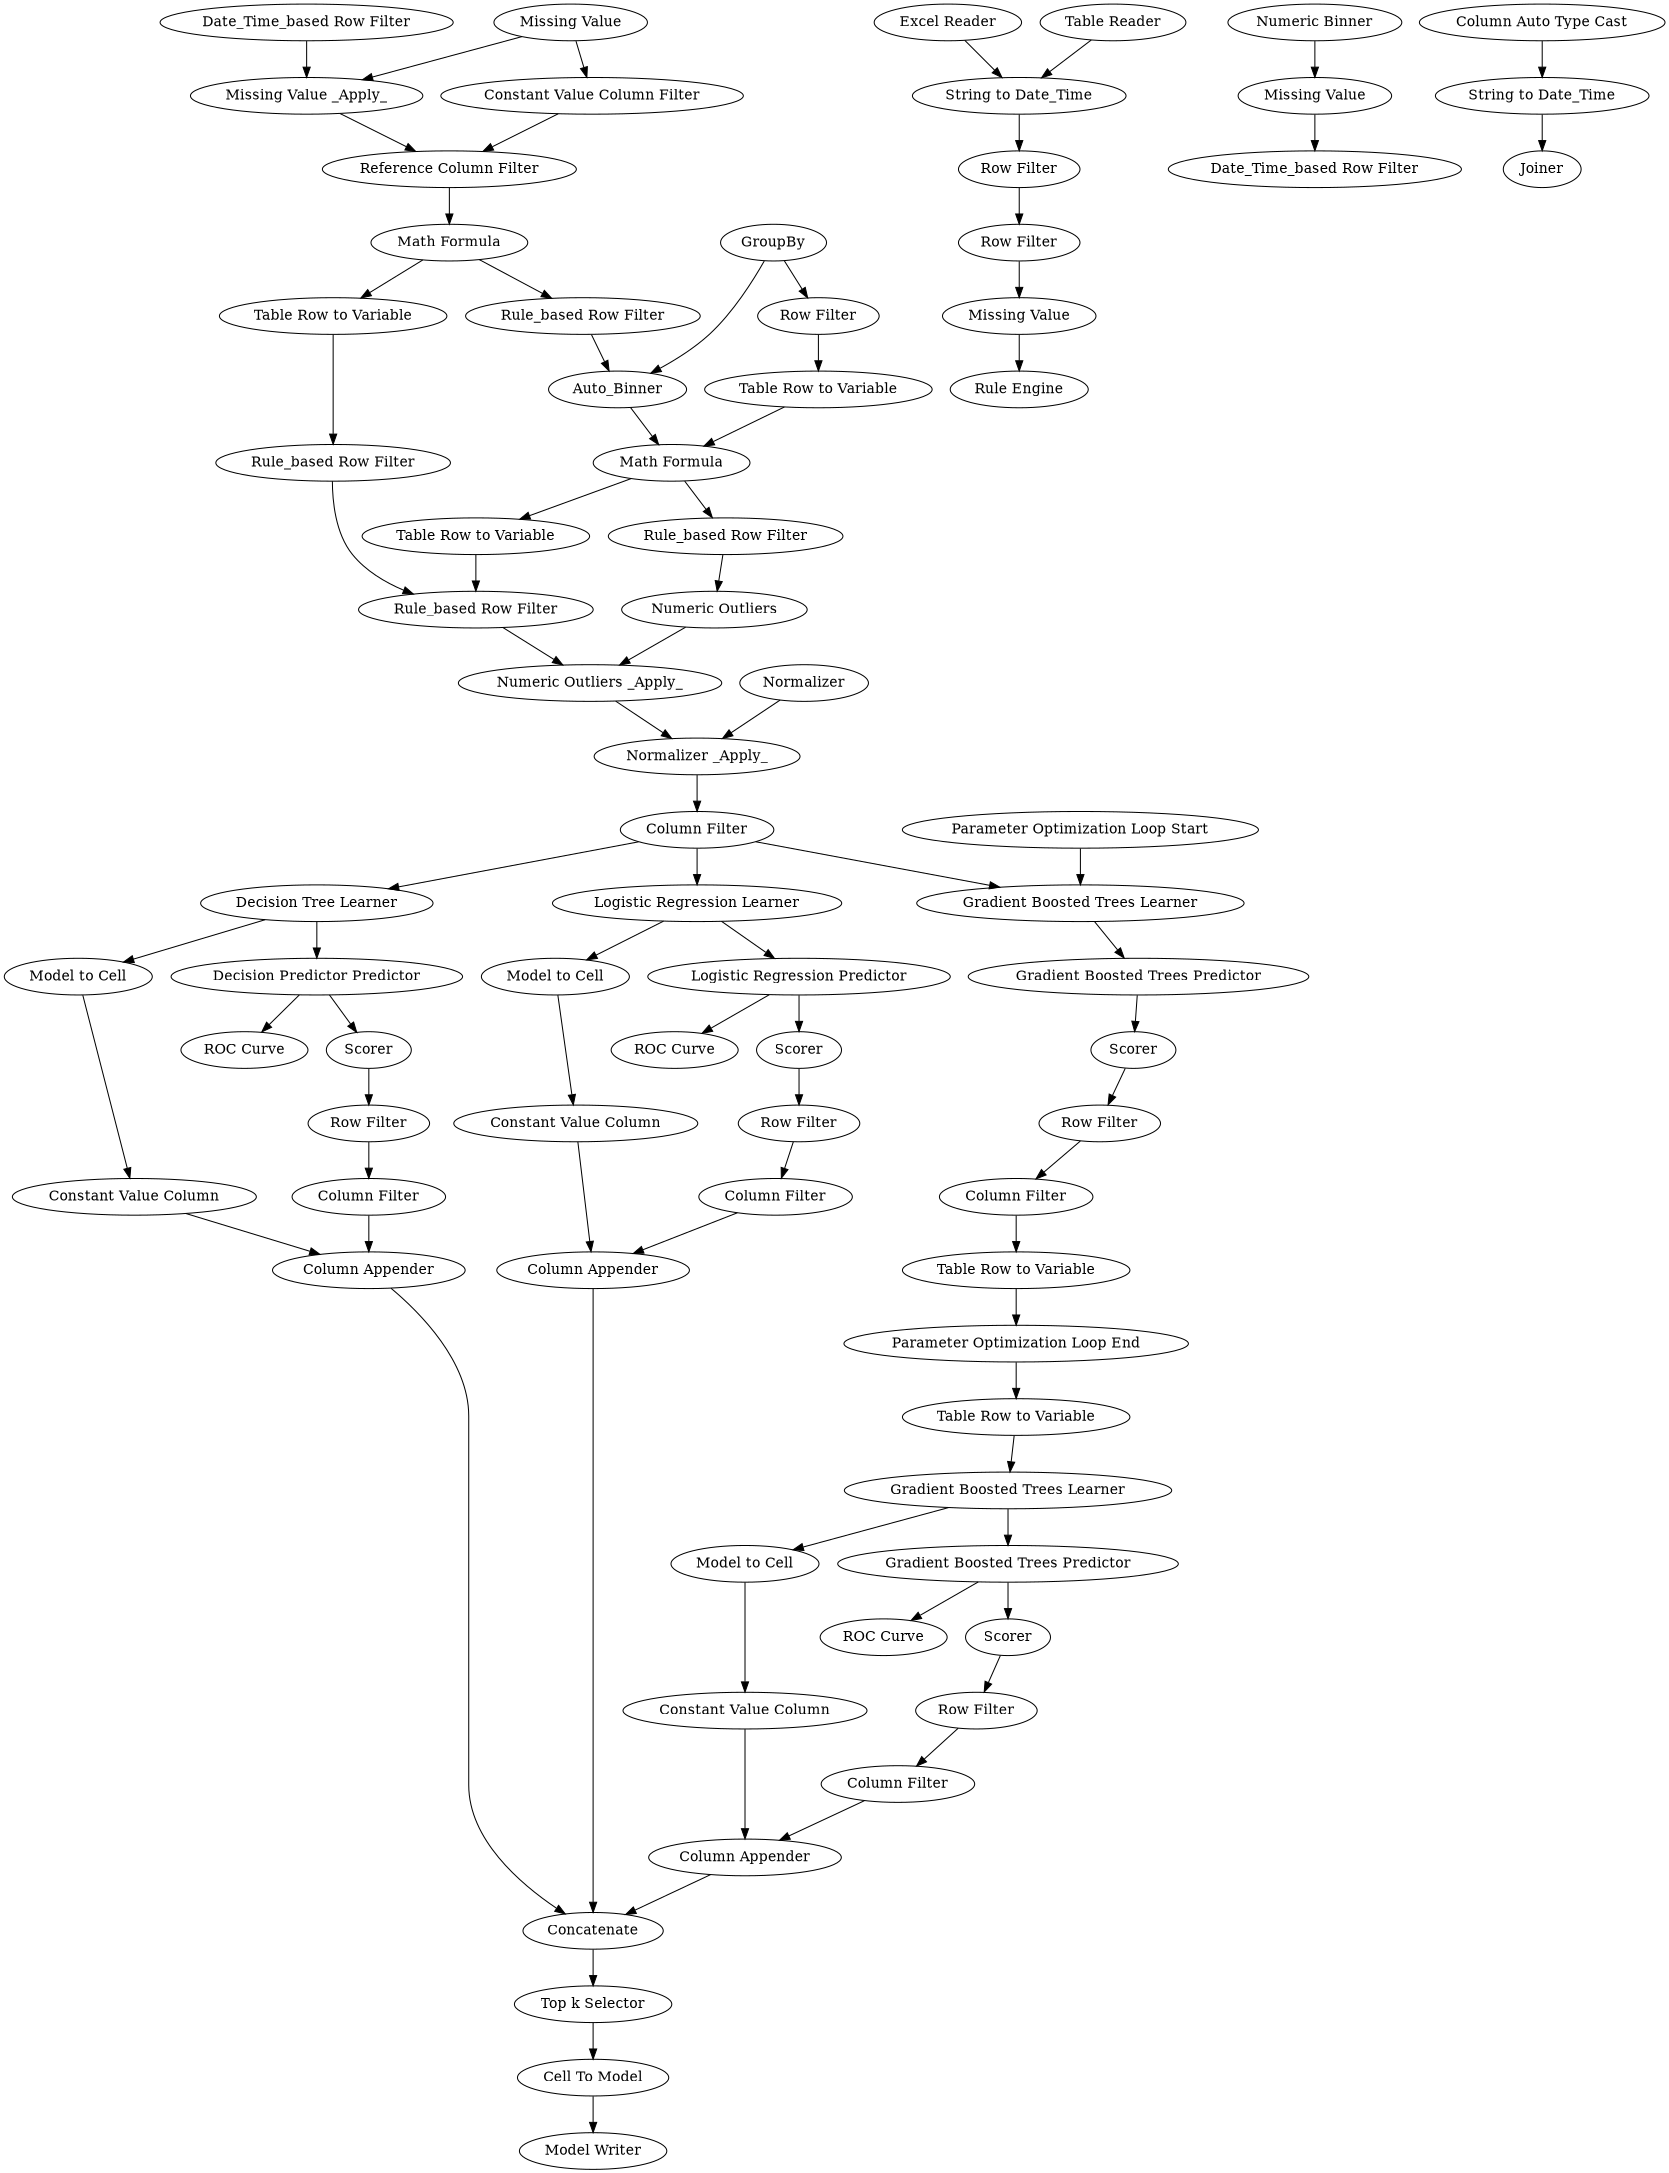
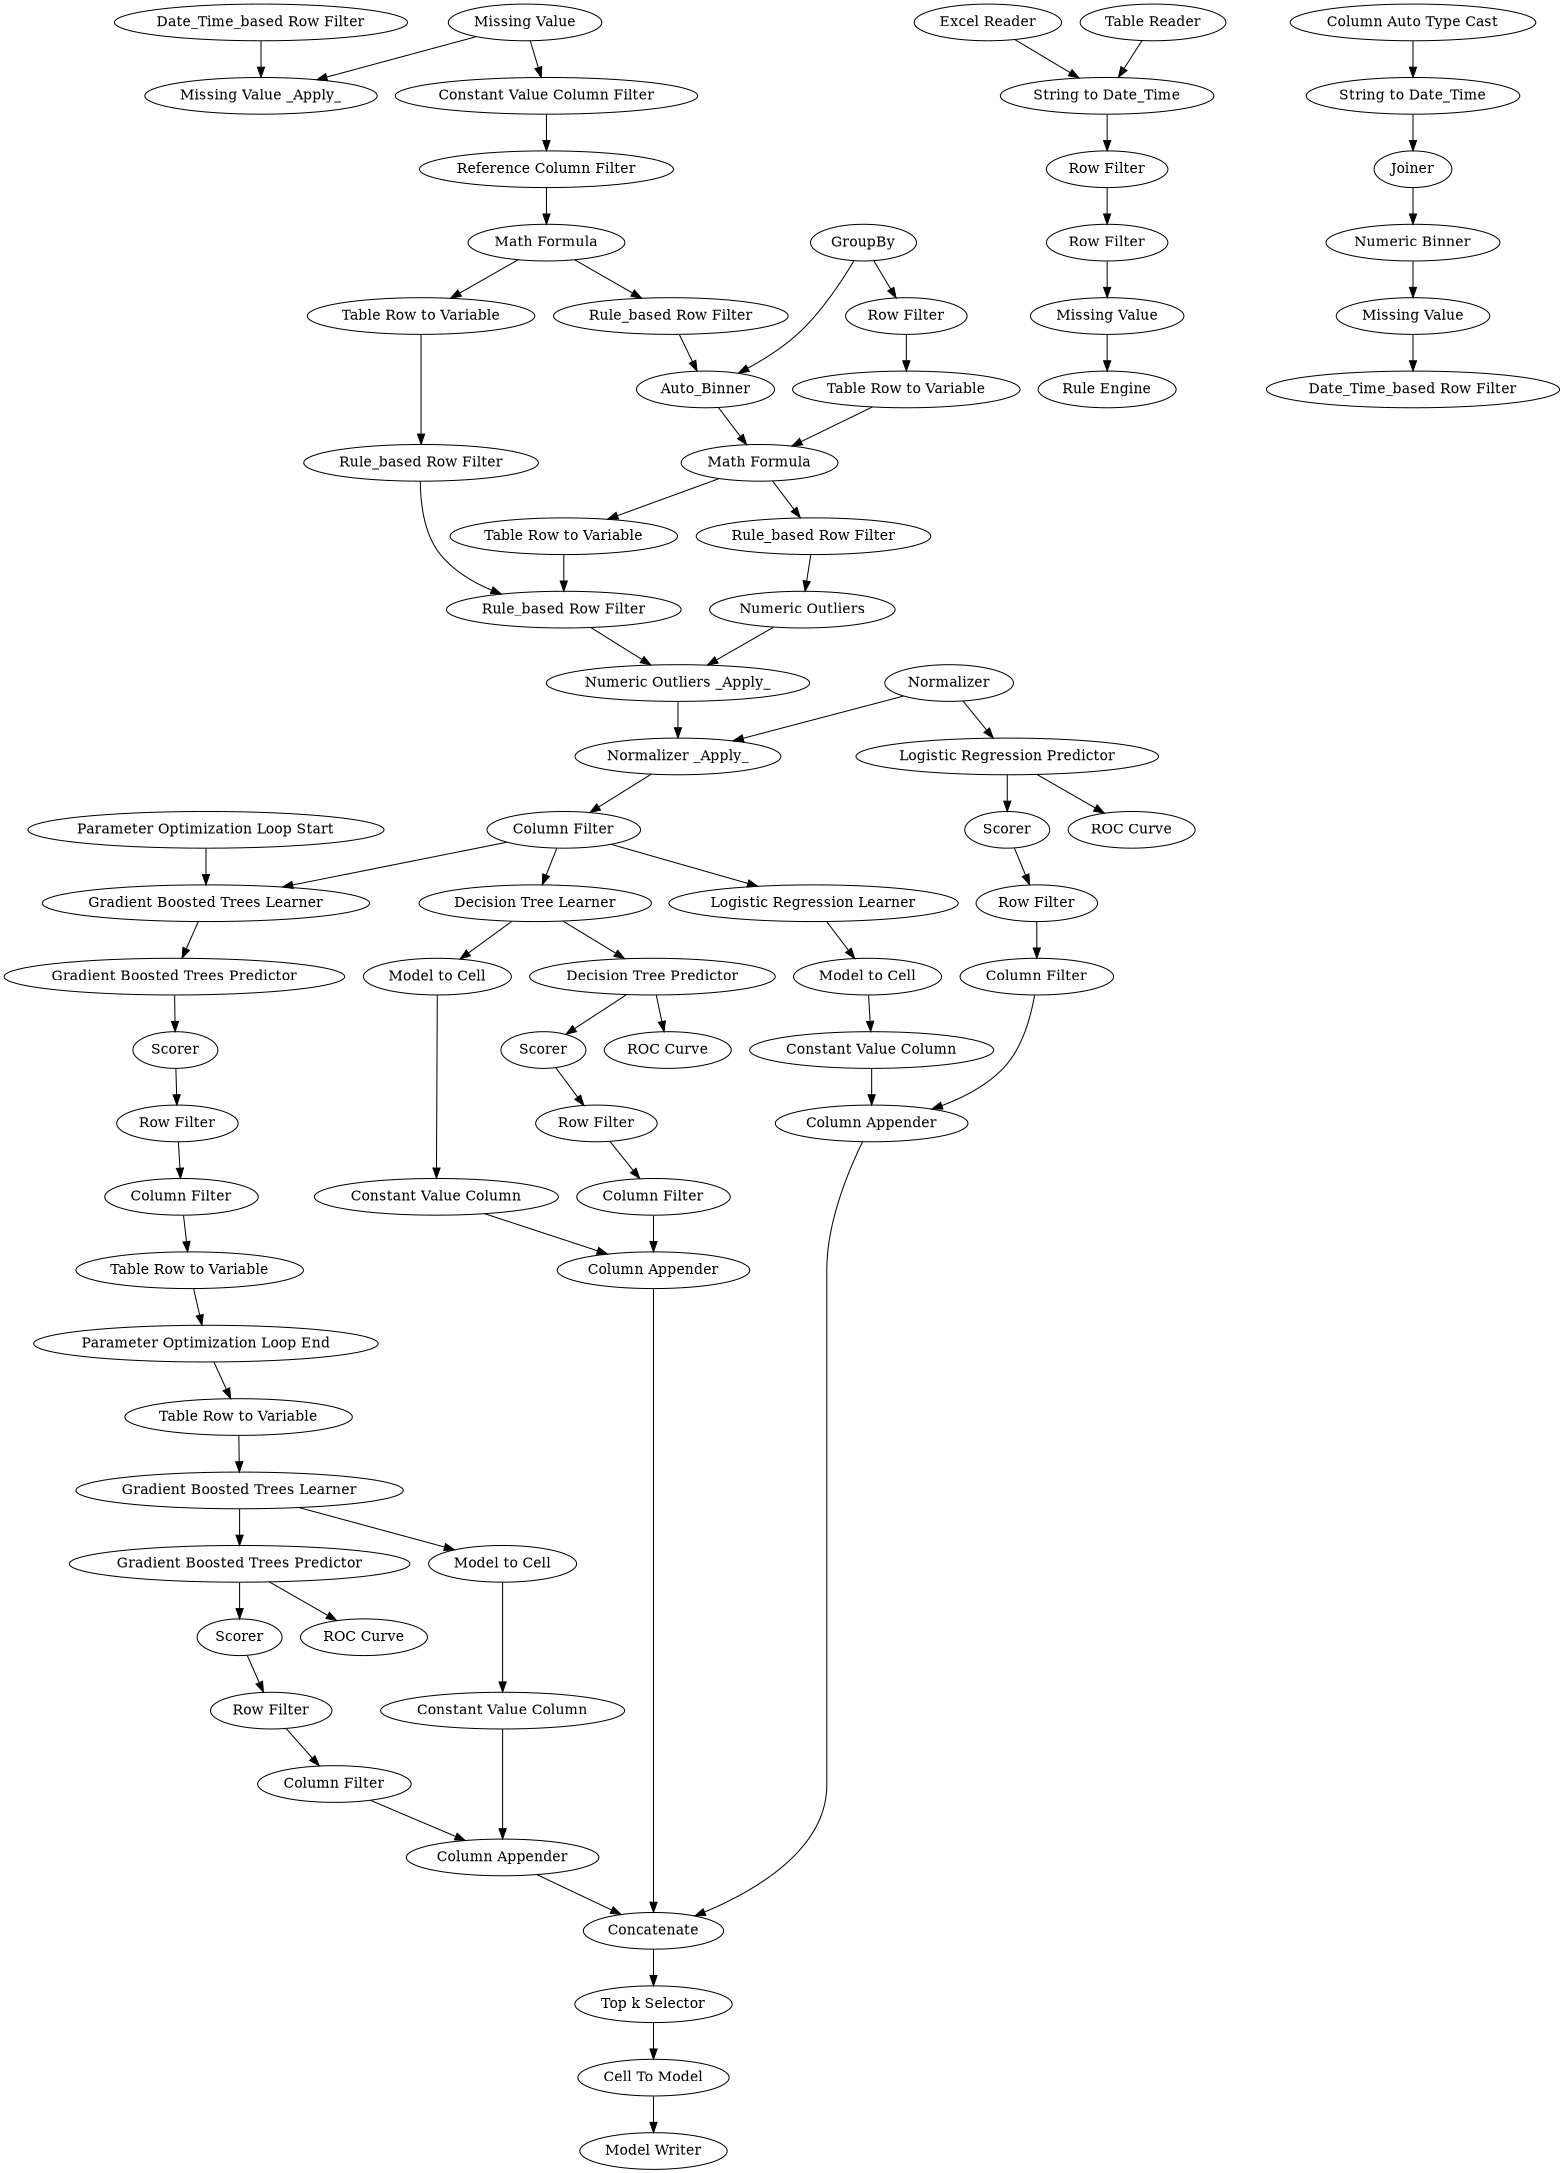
(373, 130) -> none
none -> (1413, 201)
(744, 937) -> (975, 715)
(317, 977) -> (652, 977)
